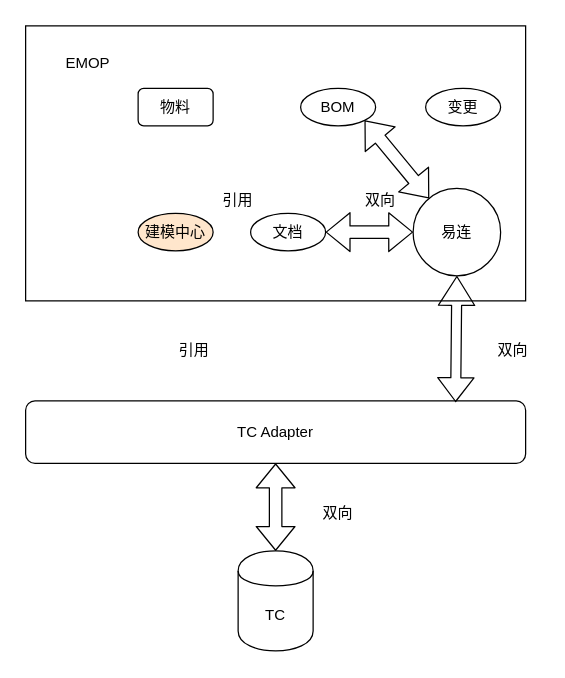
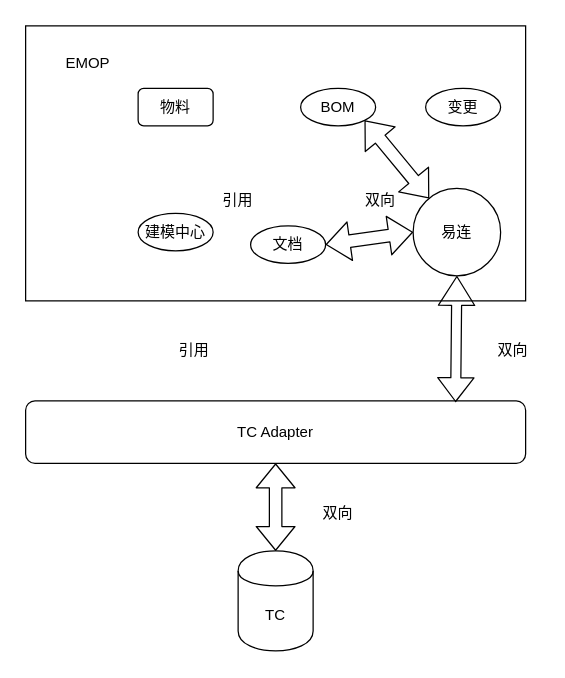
(176, 232) -> (176, 232)
(288, 232) -> (288, 244)
